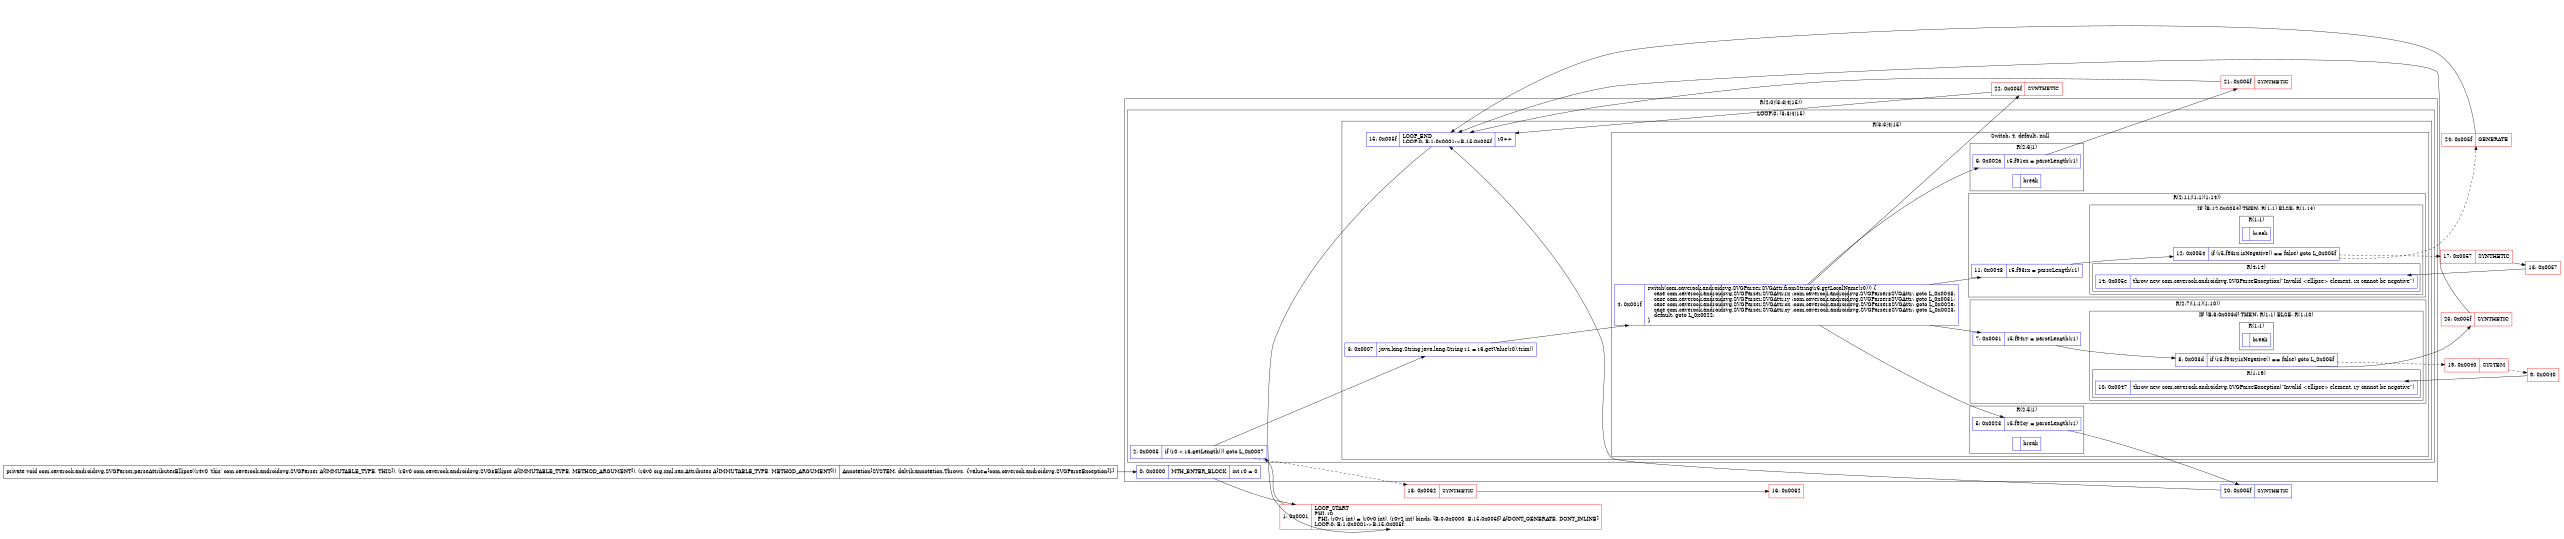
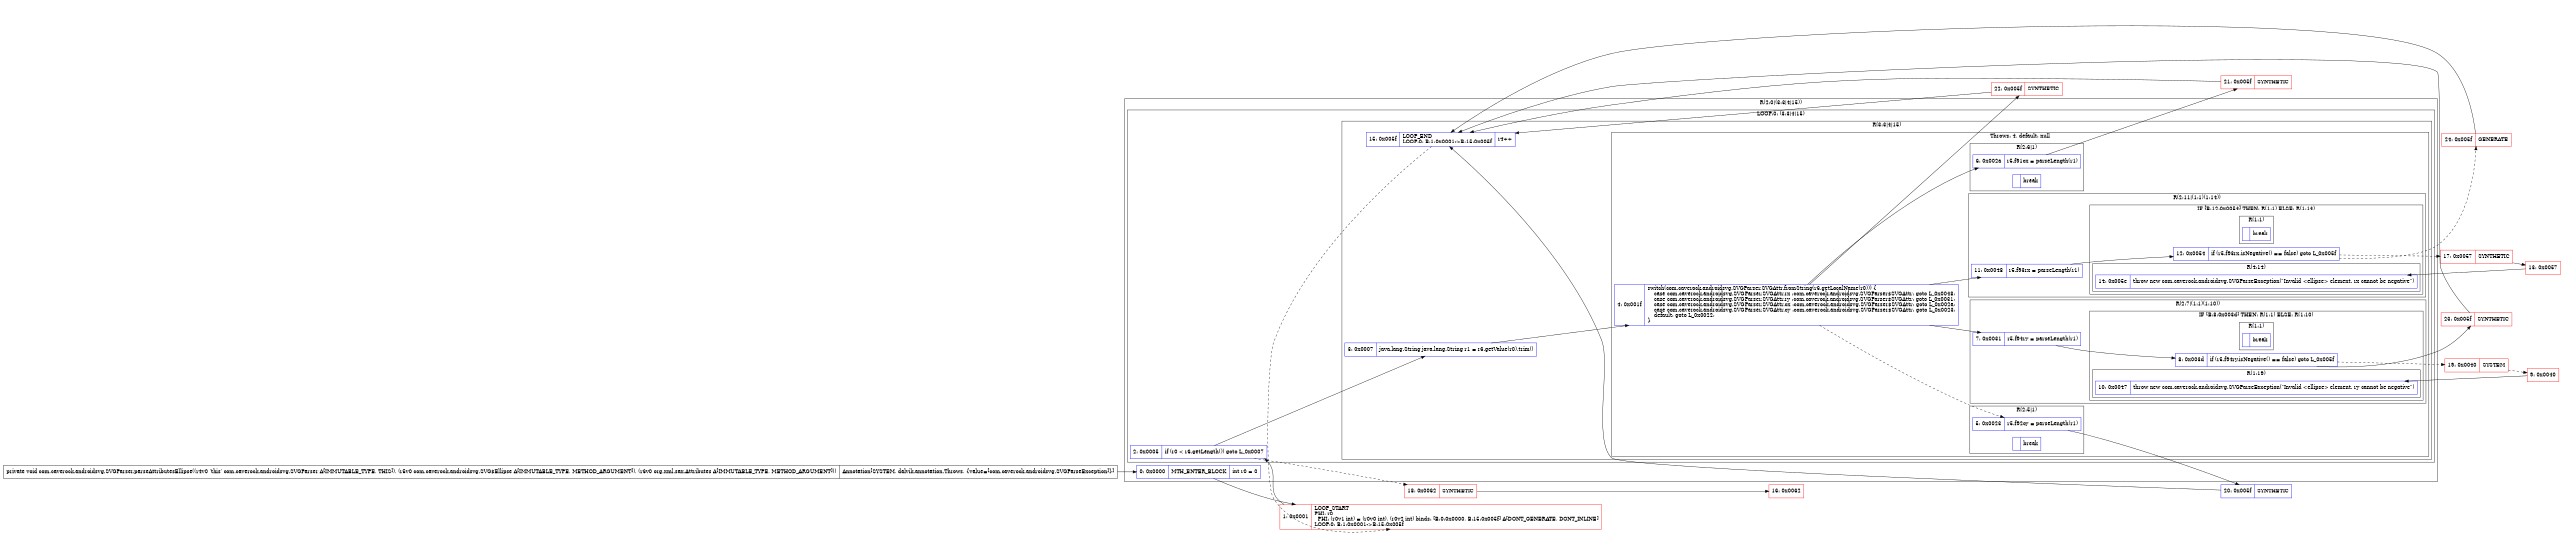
(2020, 136) -> (2020, 136)
(1505, 139) -> (1505, 139)
(1271, 355) -> (1271, 355)
(1908, 375) -> (1908, 375)
